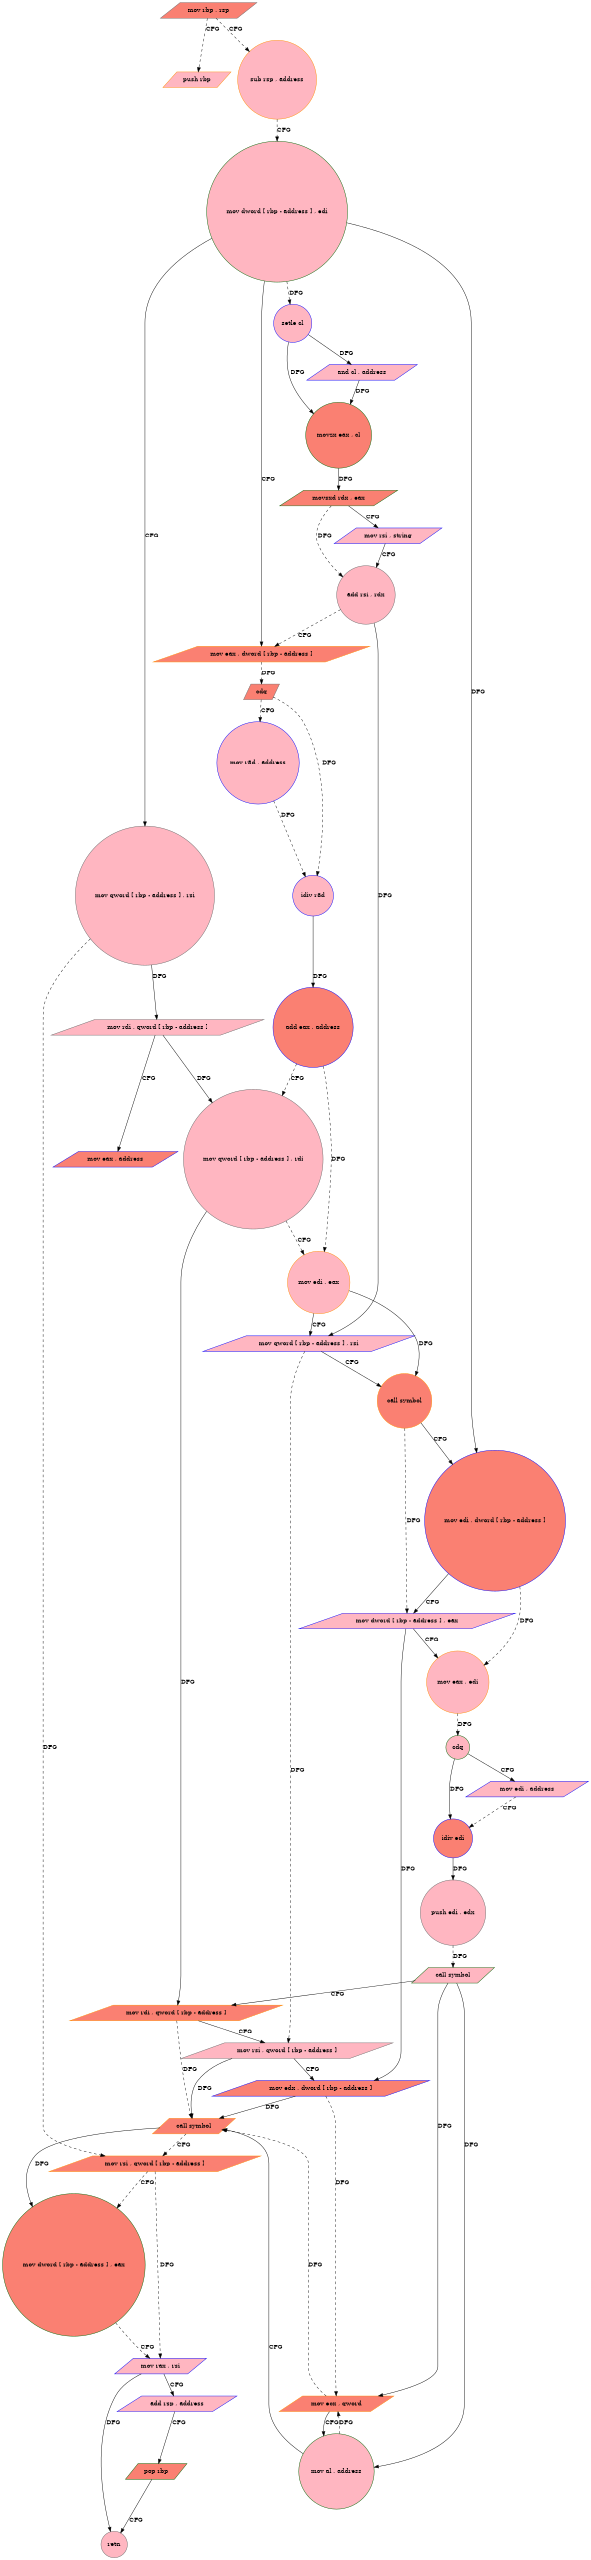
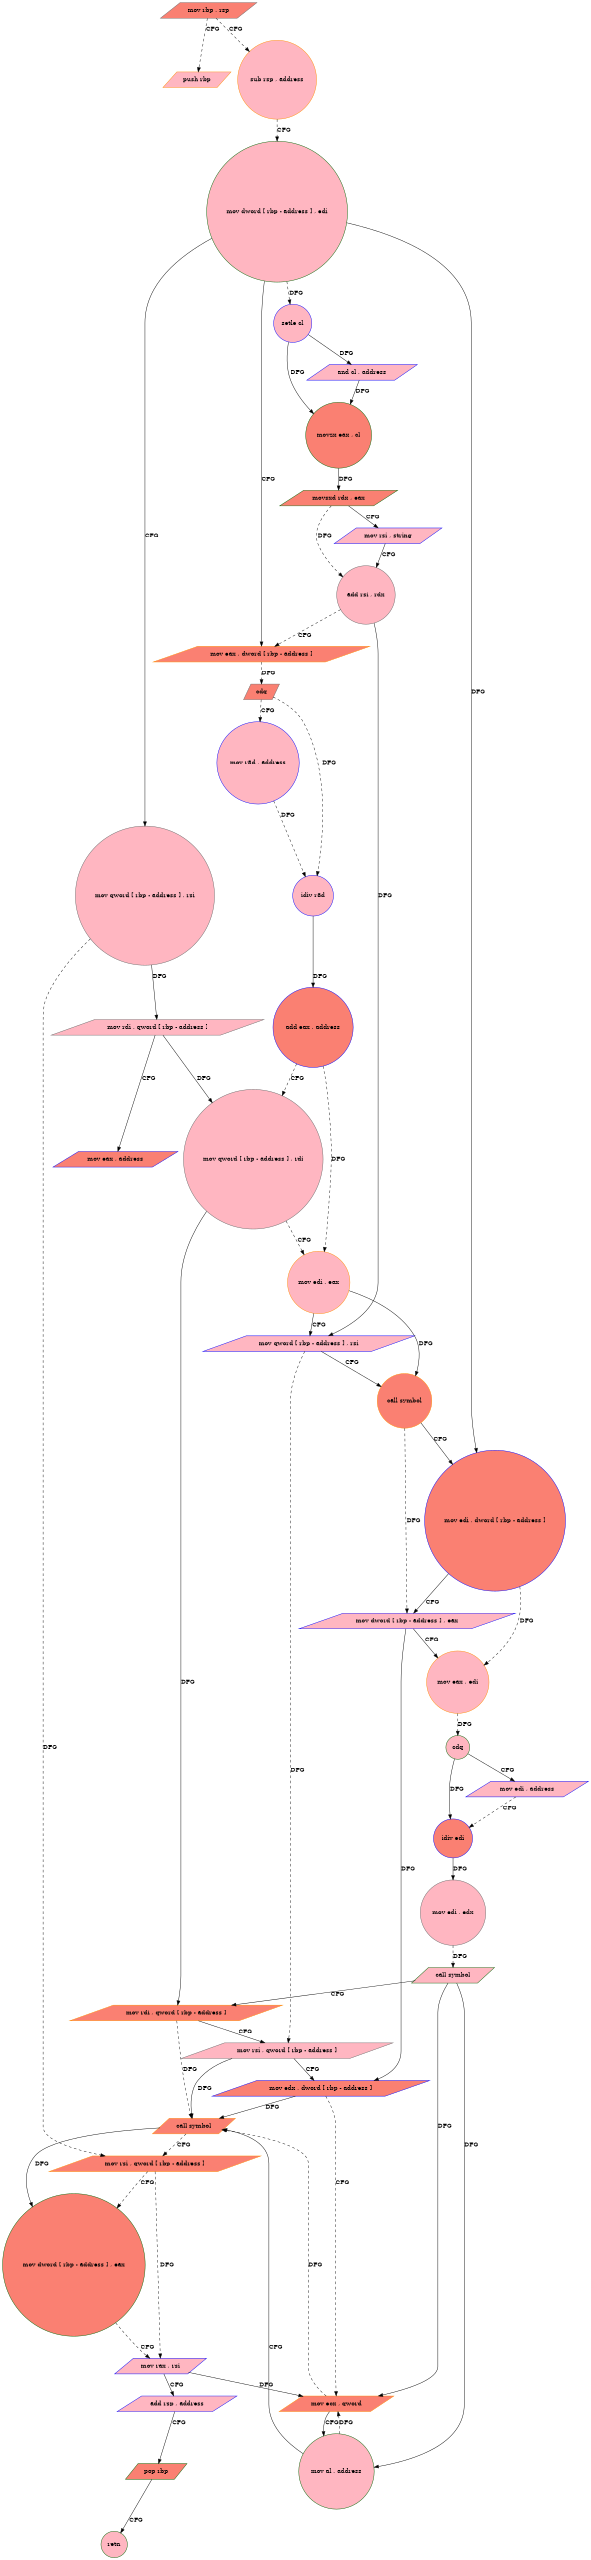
(453, 1913) -> (453, 1913)
(343, 2183) -> (343, 2183)
(102, 2444) -> (244, 2384)
(114, 2544) -> (114, 2544)
